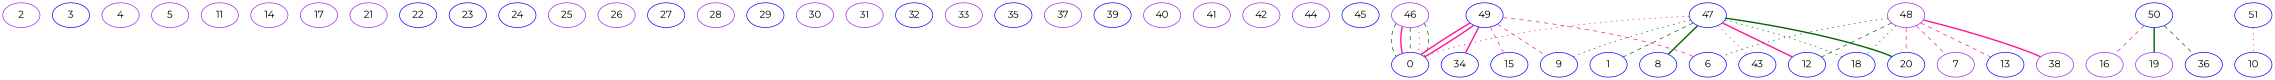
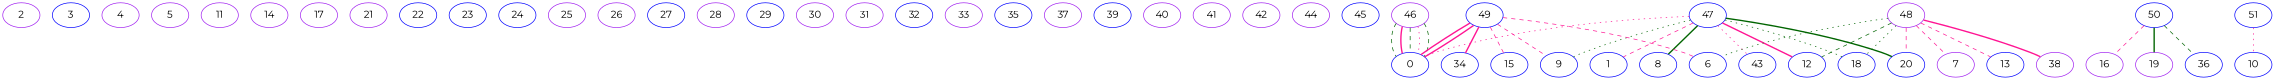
(1658, 40) -> (1658, 40)
